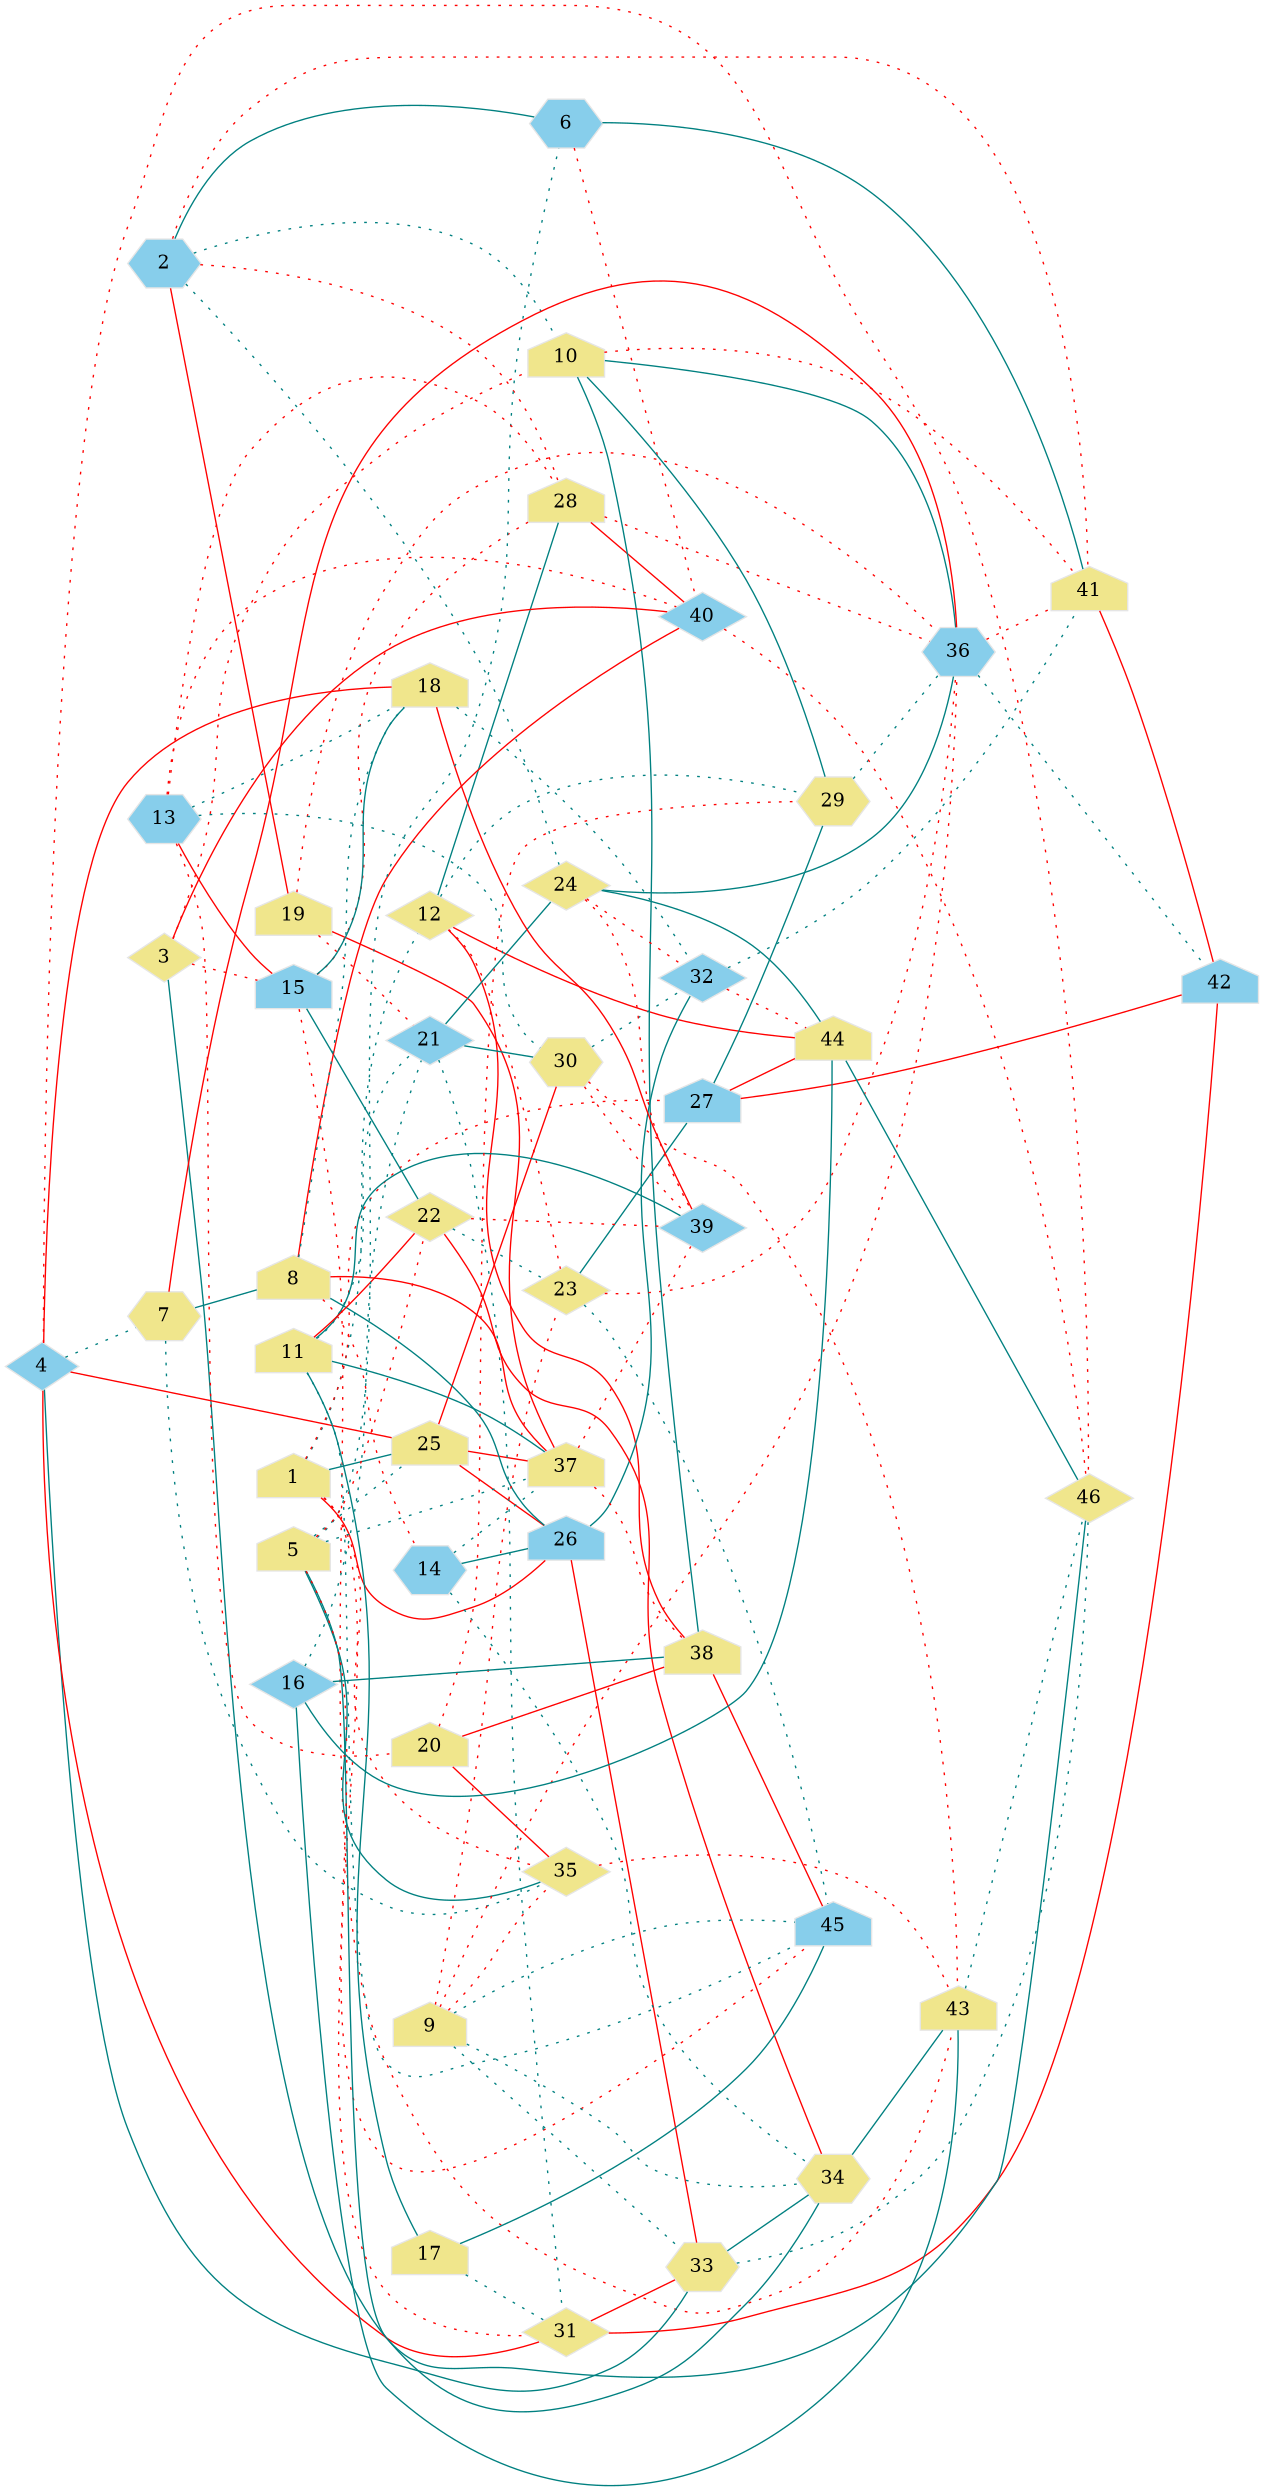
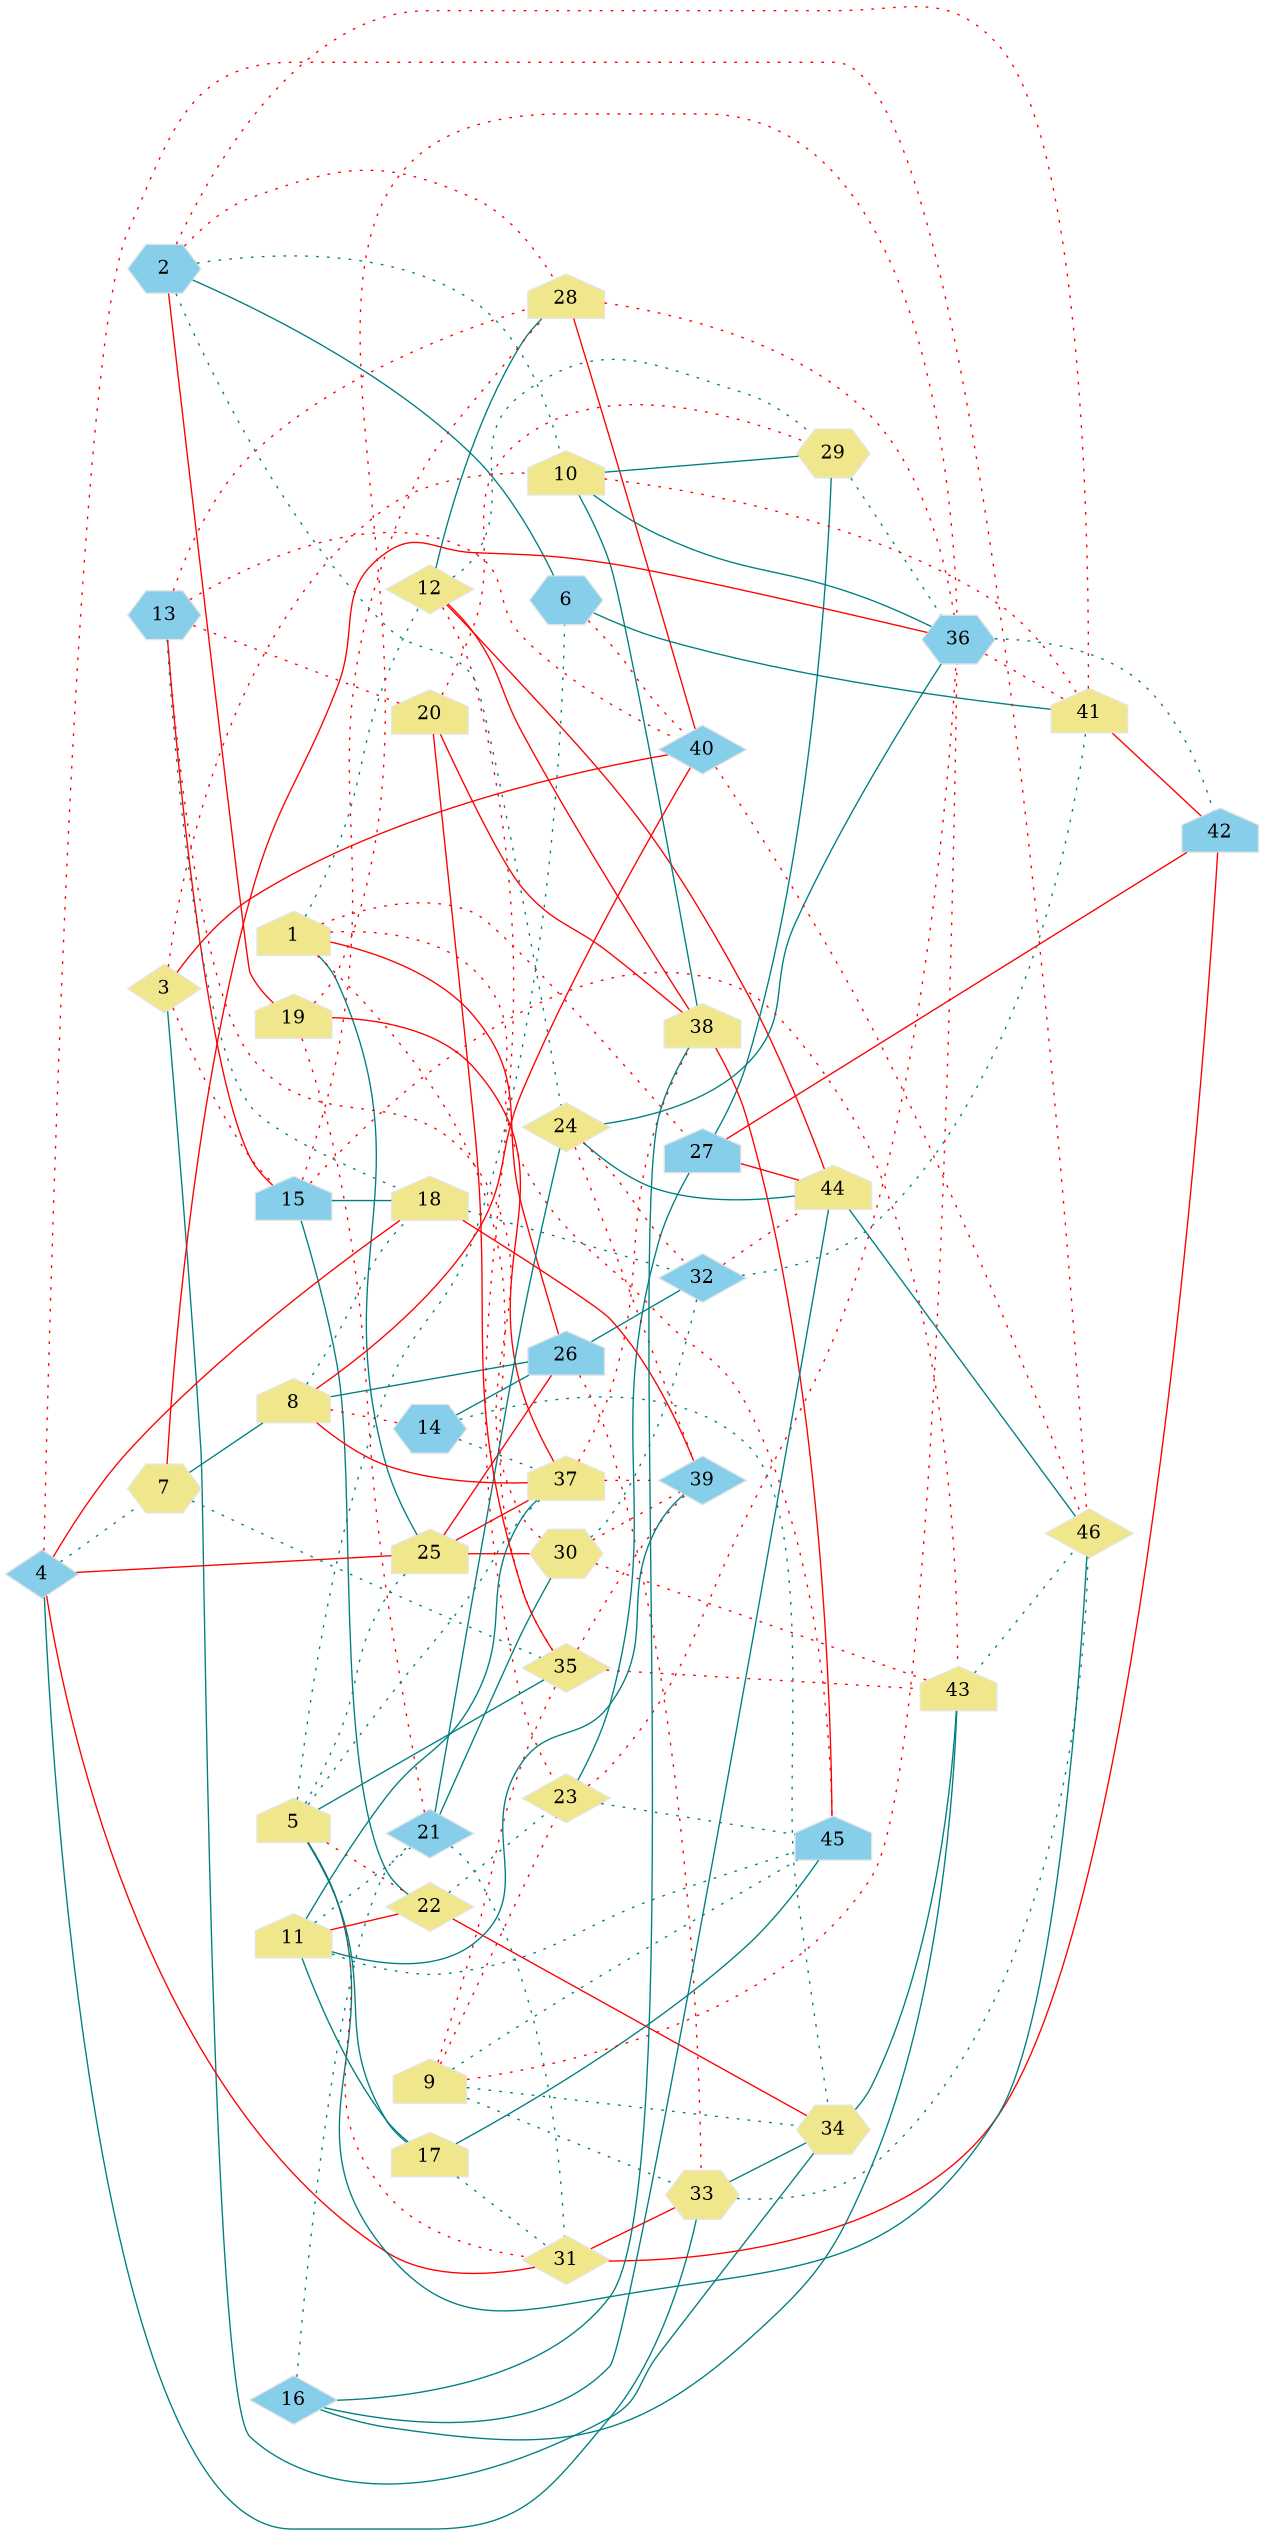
(432, 851) -> (346, 1107)
(566, 1223) -> (619, 1581)
(625, 1850) -> (674, 1767)
none -> (357, 2035)
